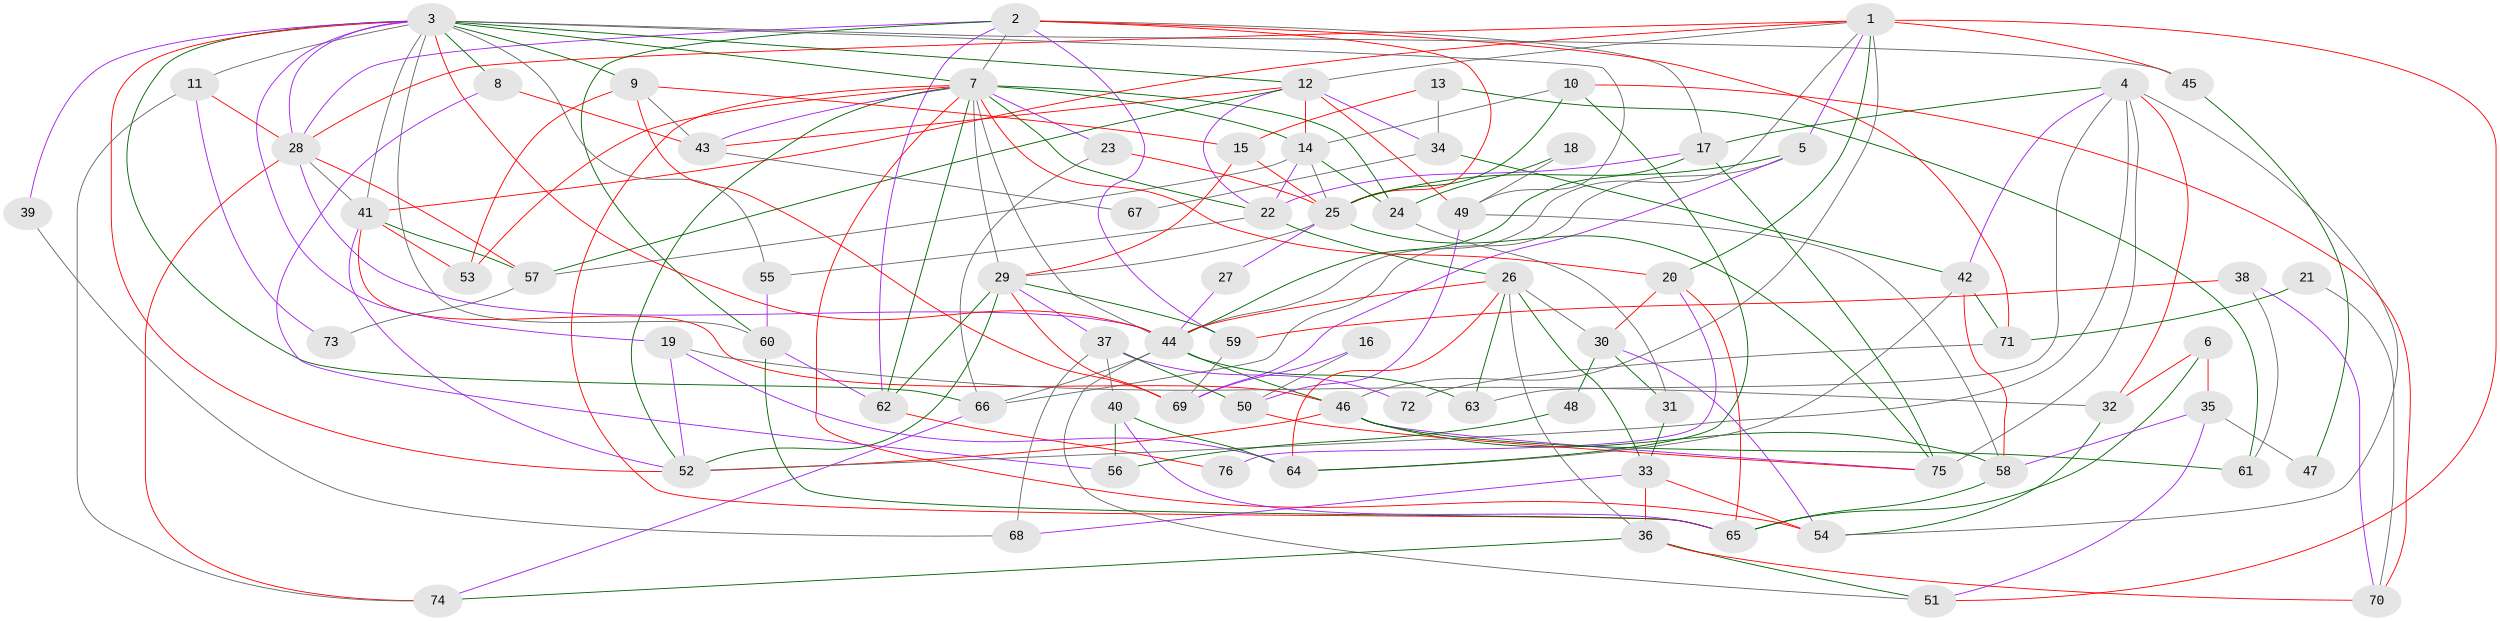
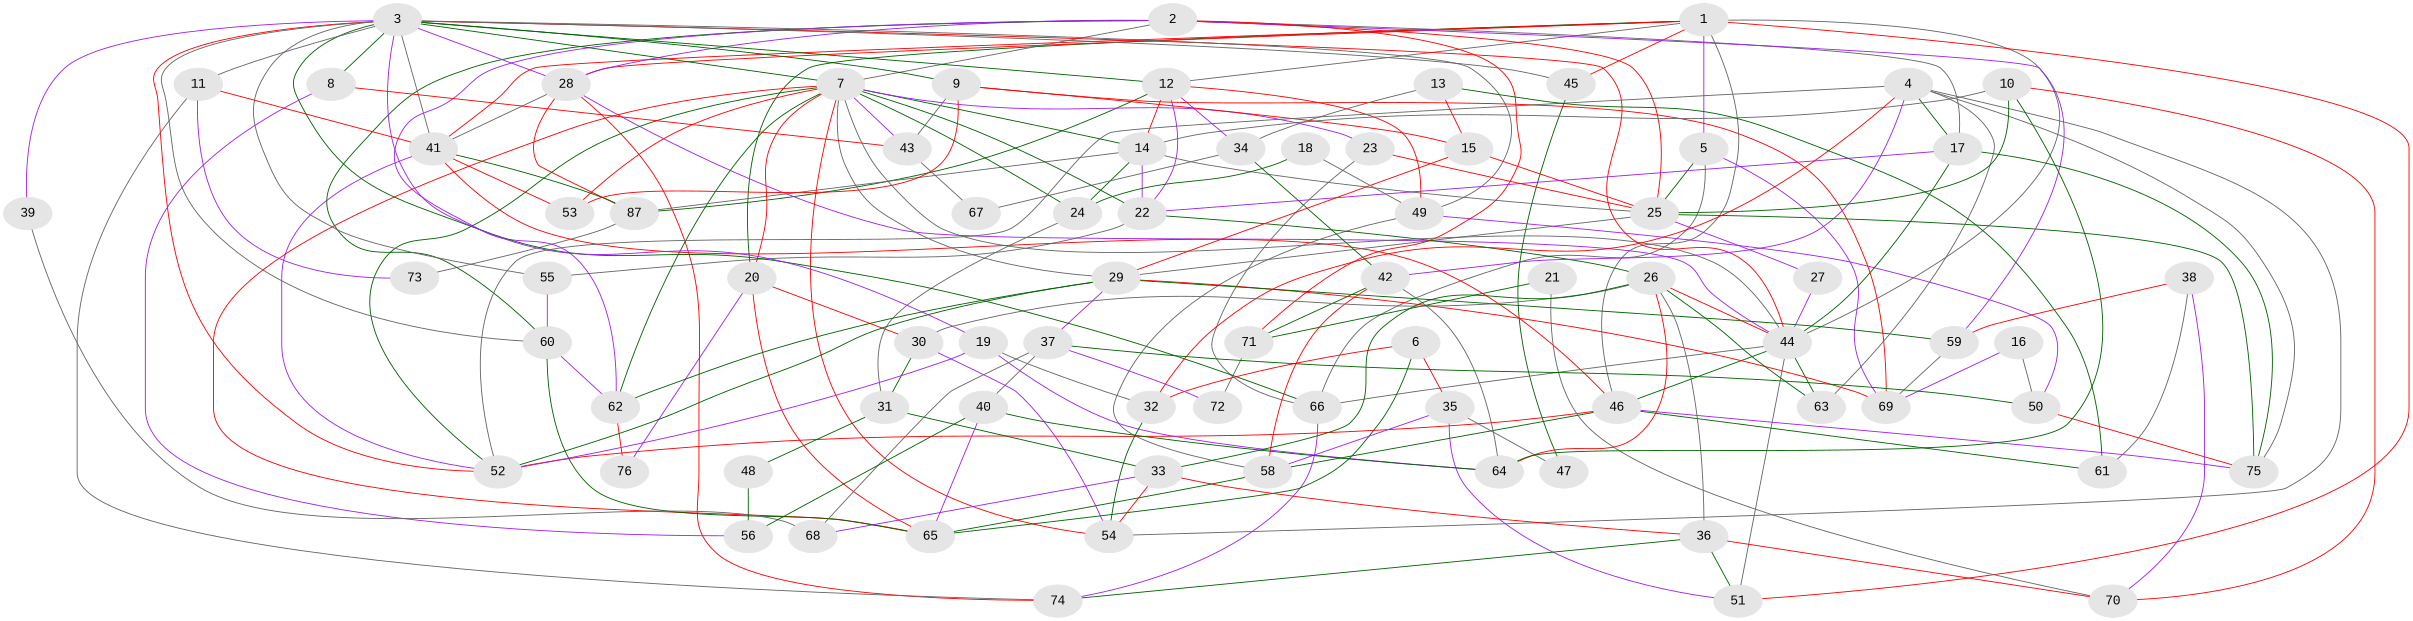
(1045, 112) -> none
(245, 117) -> (316, 117)
(532, 278) -> (634, 214)
(1584, 380) -> (831, 433)
